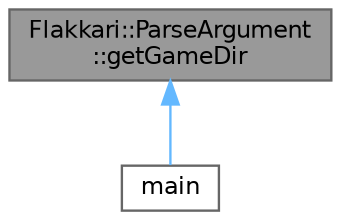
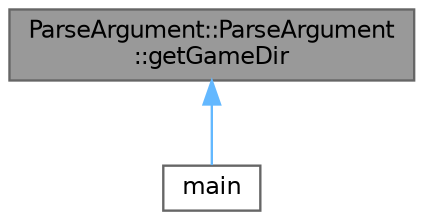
(170, 45) -> (212, 45)
